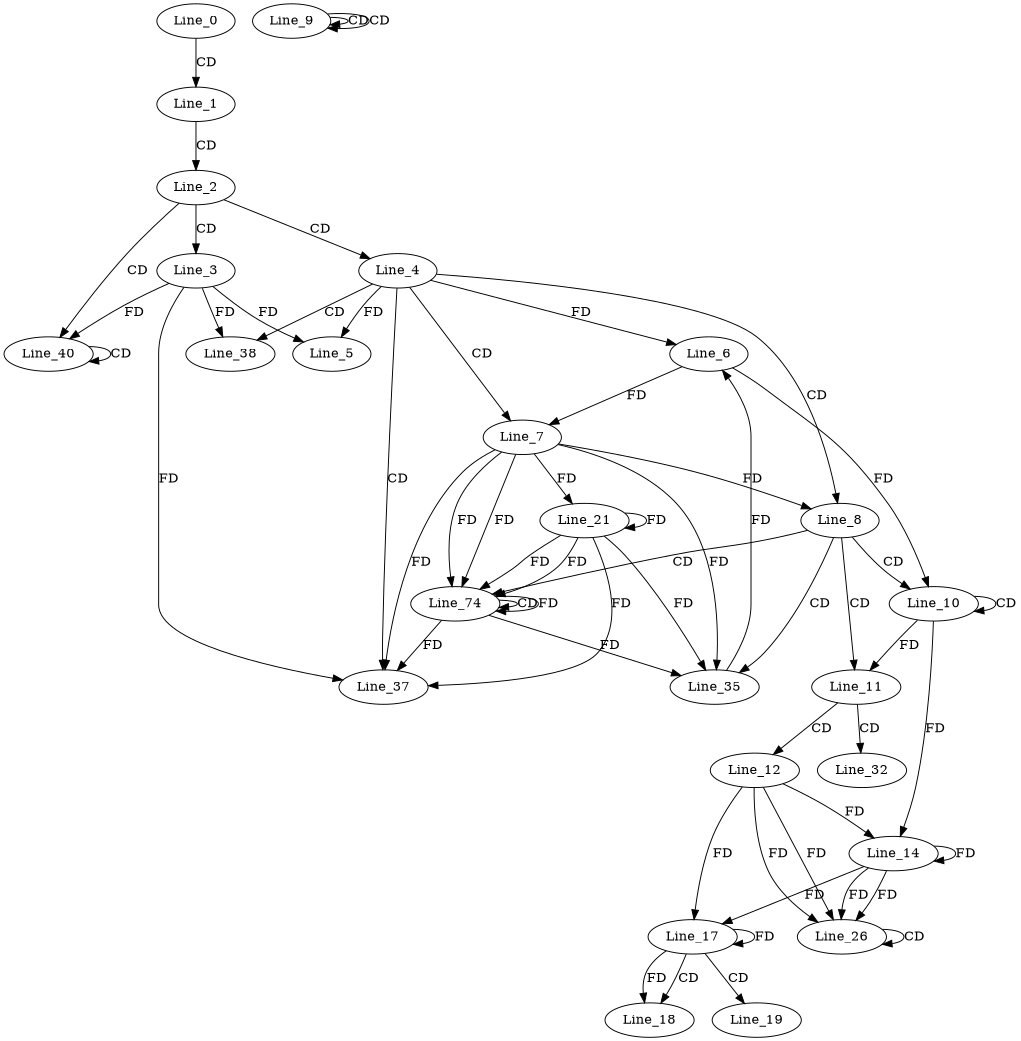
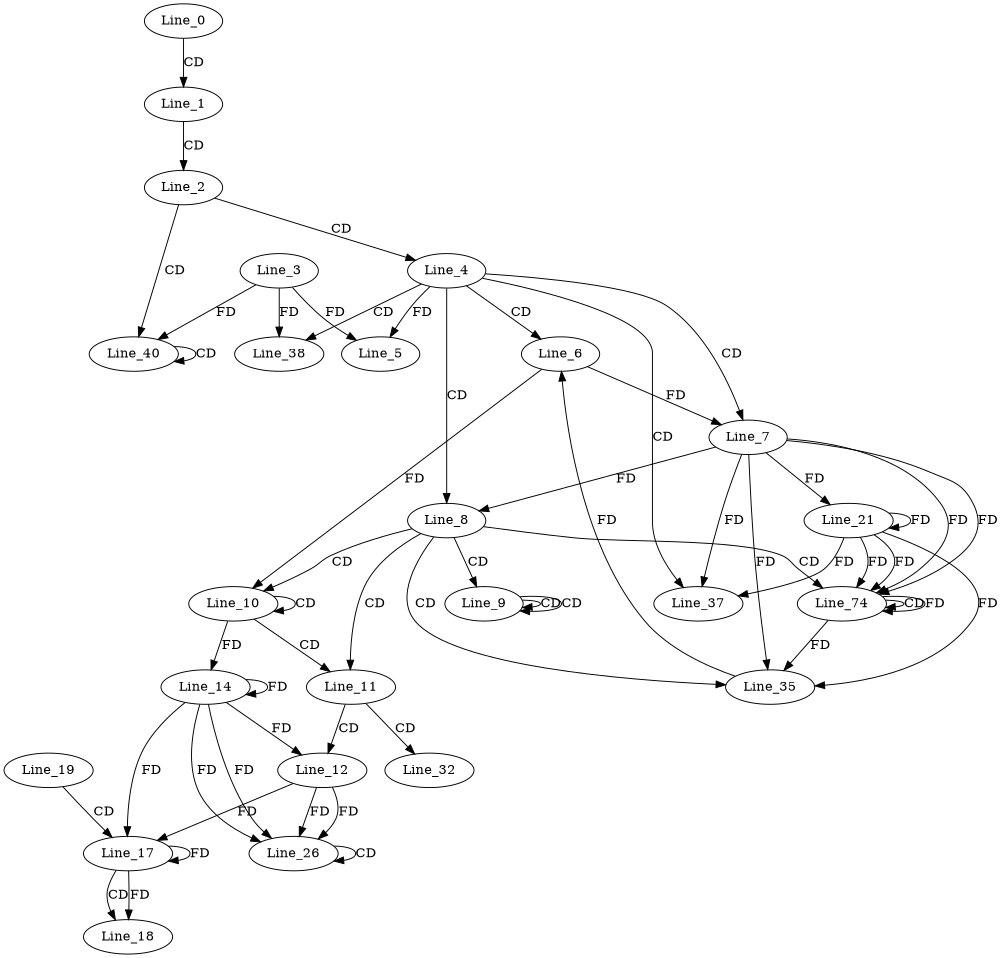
(196, 224) -> none
(582, 312) -> (521, 312)
(159, 541) -> none
none -> (463, 558)
(423, 642) -> none
(910, 645) -> (310, 645)
(826, 806) -> (260, 726)
(722, 975) -> (84, 809)
